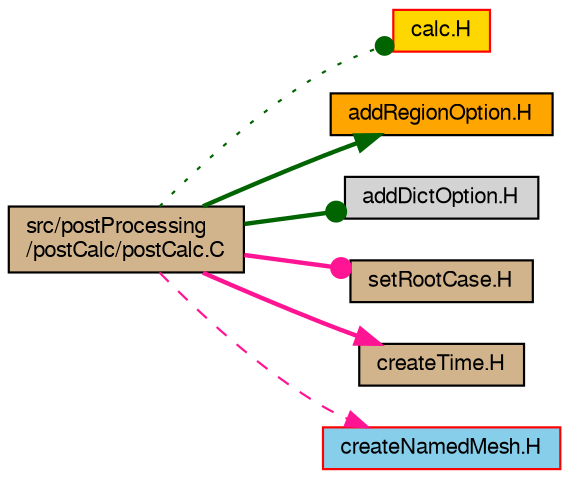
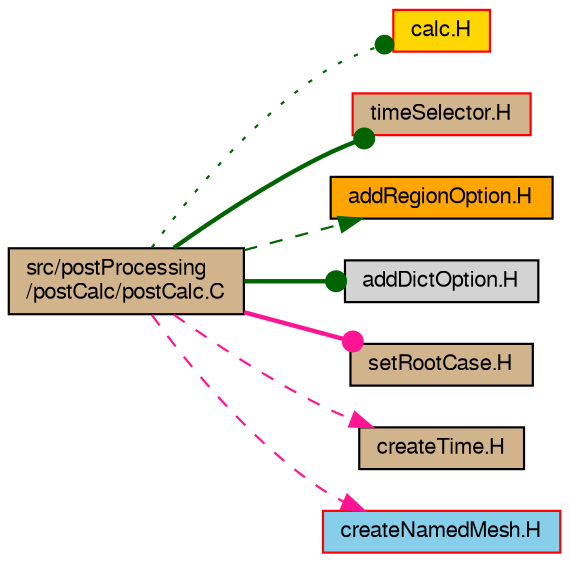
none -> (442, 114)
(280, 173) -> (292, 237)
(280, 306) -> (260, 372)
